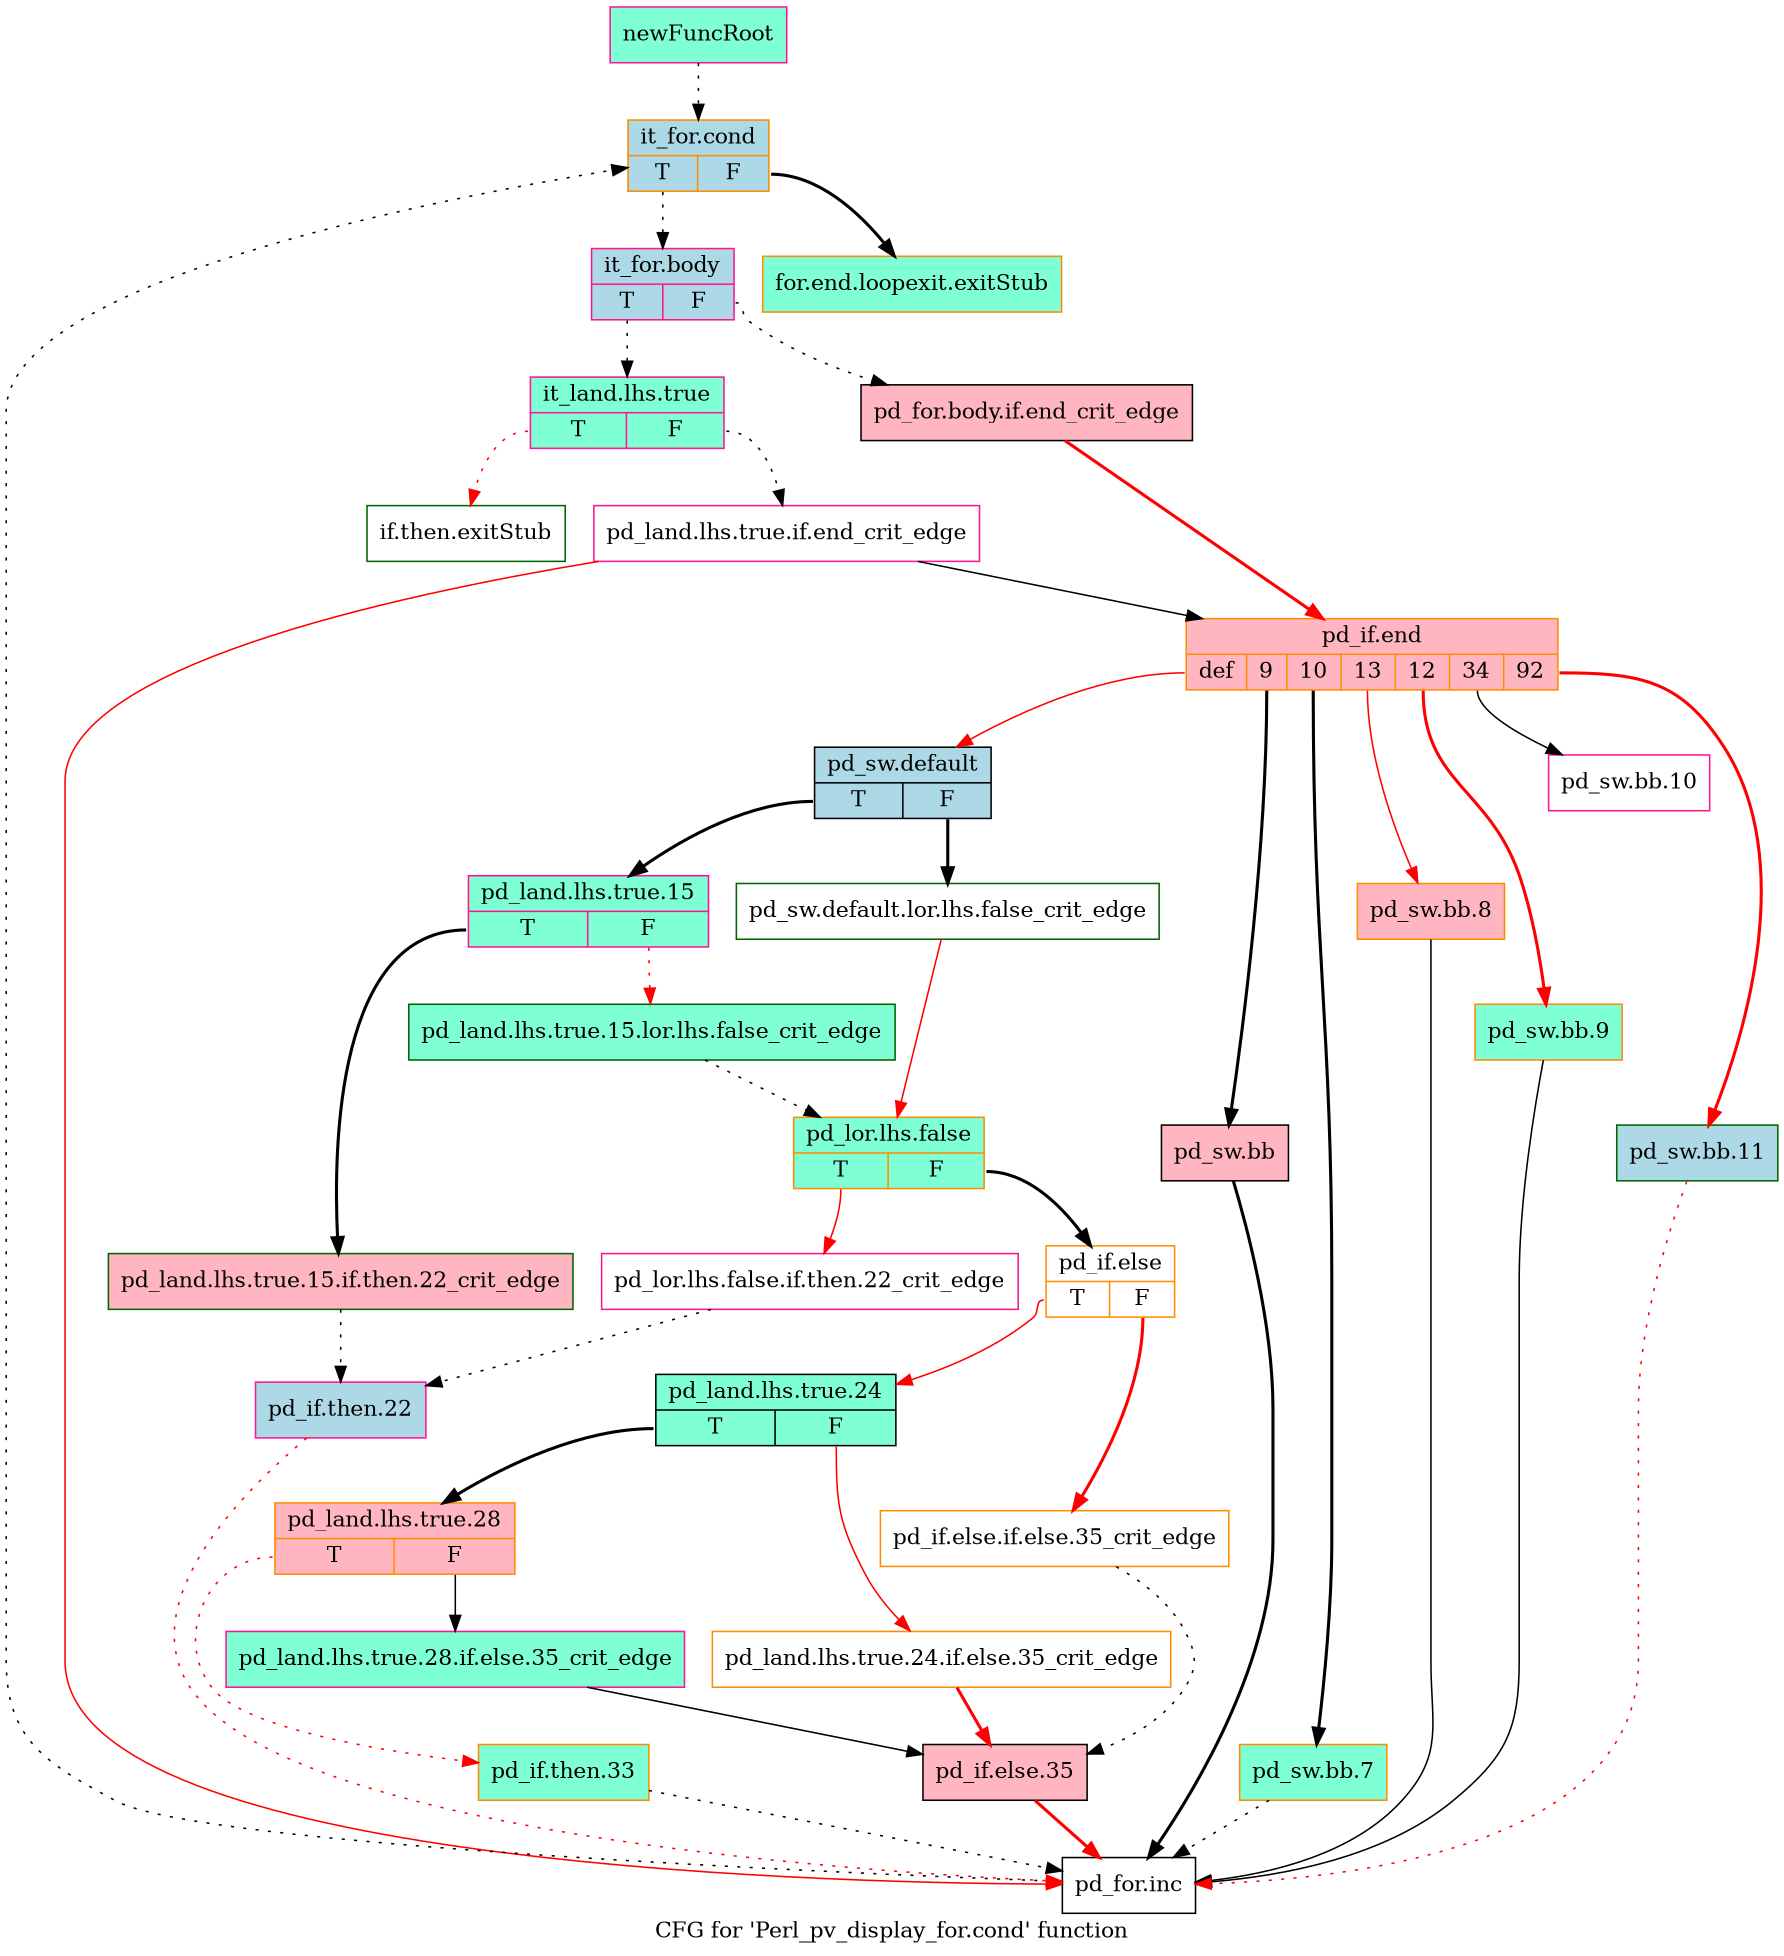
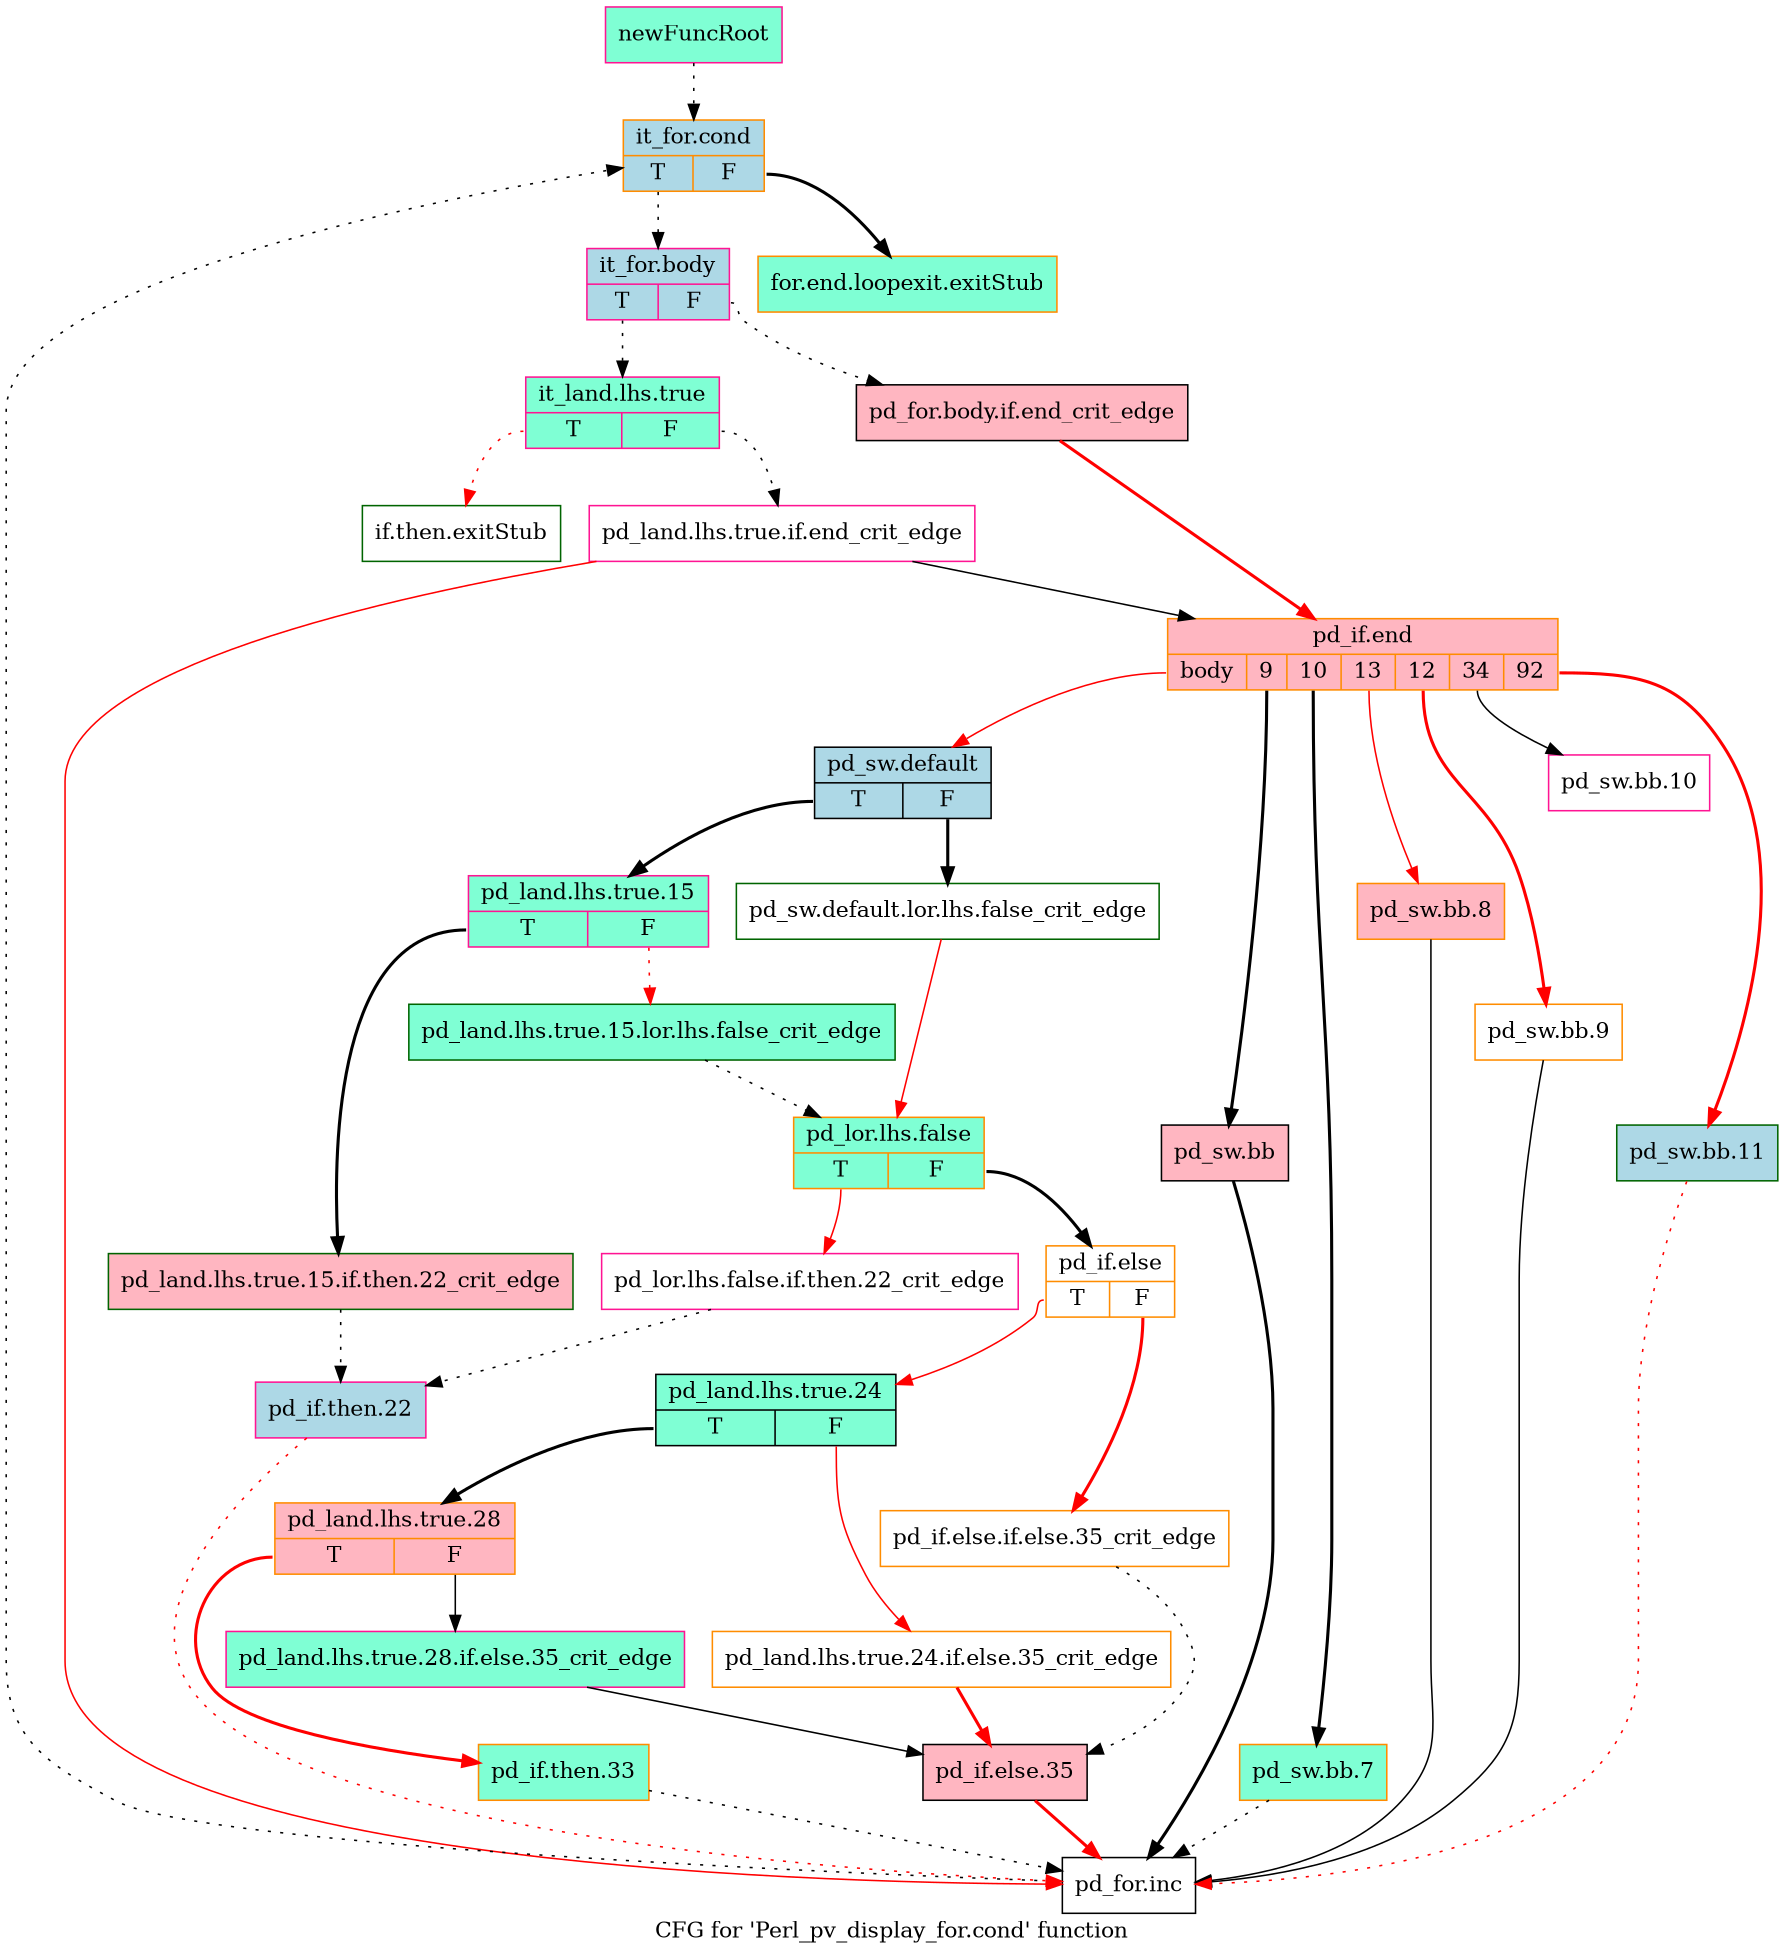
(1216, 671) -> (1207, 671)
(1549, 1032) -> (1549, 1032)
(248, 1713) -> (248, 1713)
